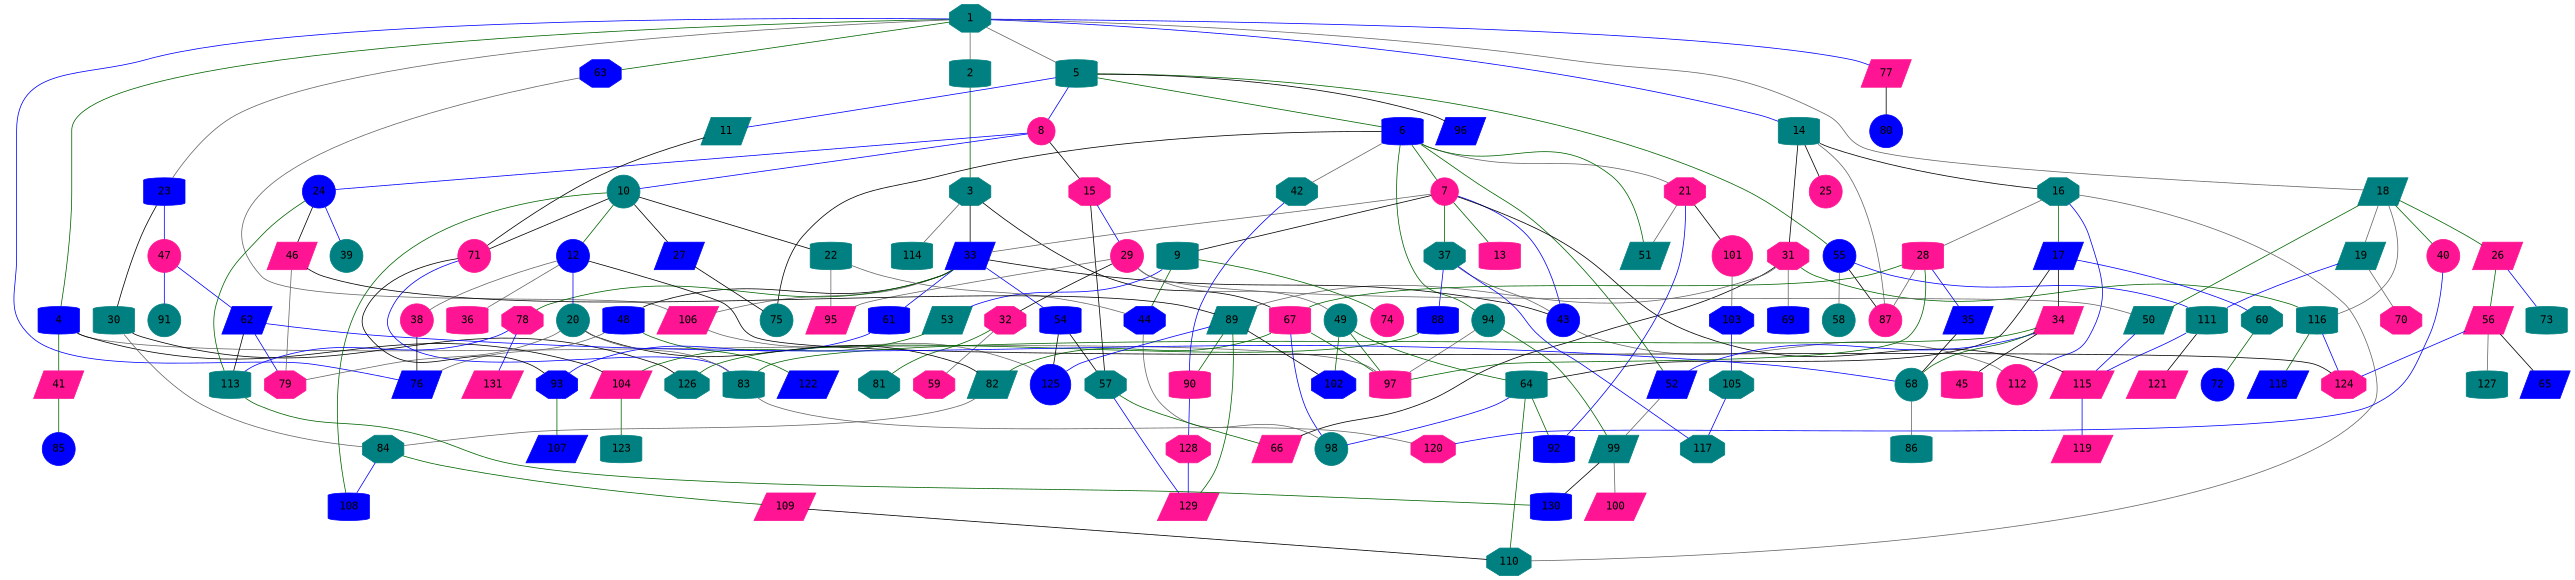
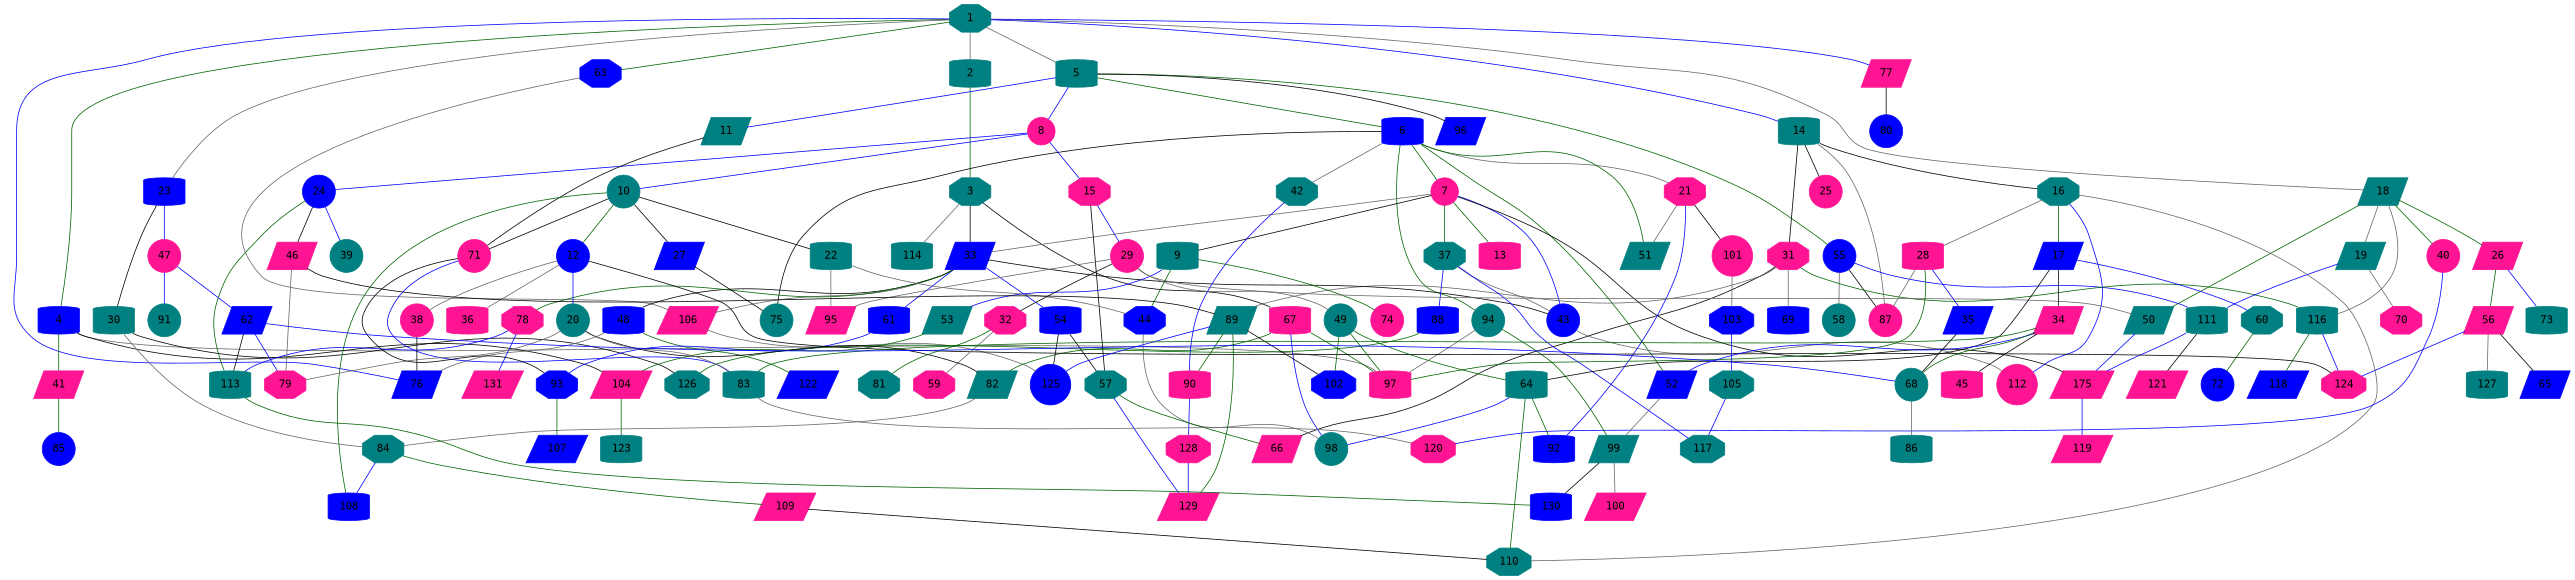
(1065, 160) -> (1065, 160)
(1605, 286) -> none
(2082, 385) -> (2082, 385)
